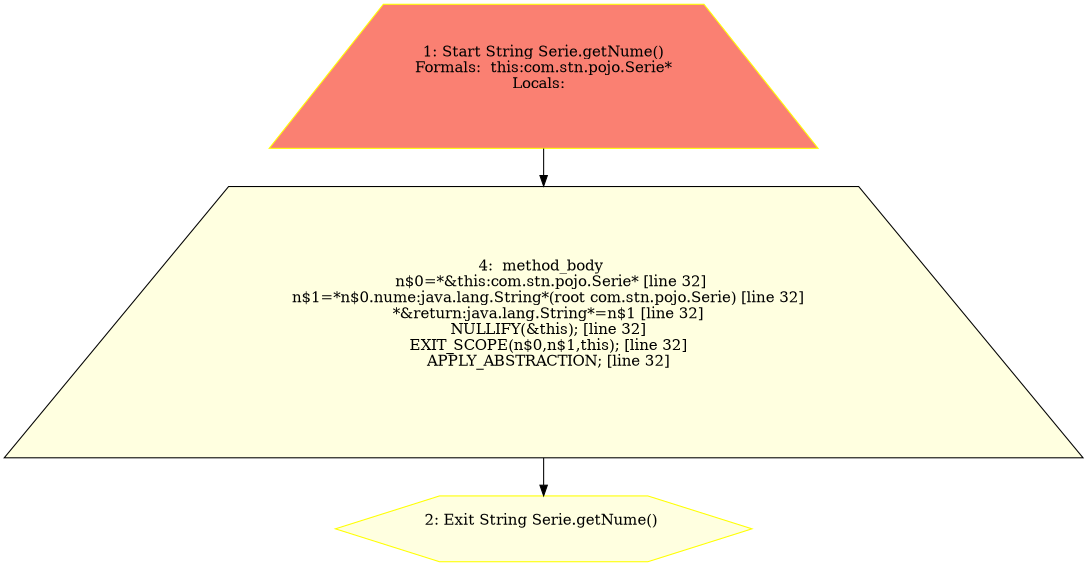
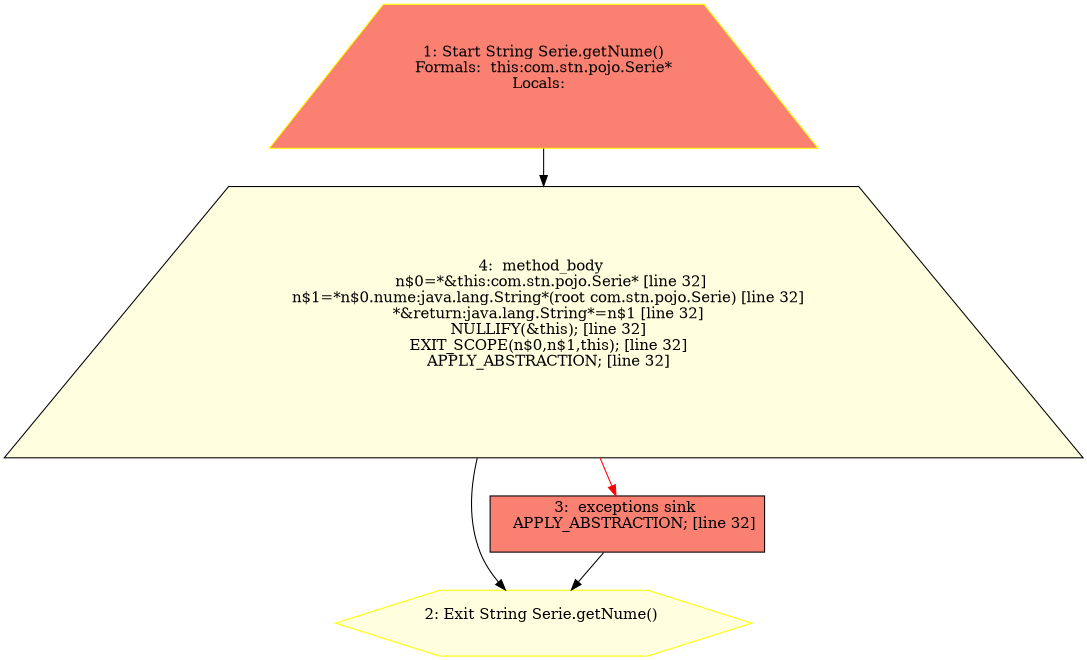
none -> (627, 524)
